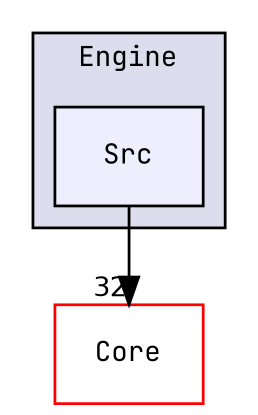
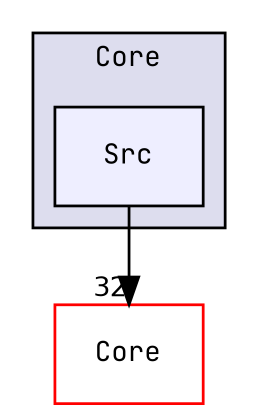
(129, 59) -> (129, 59)
